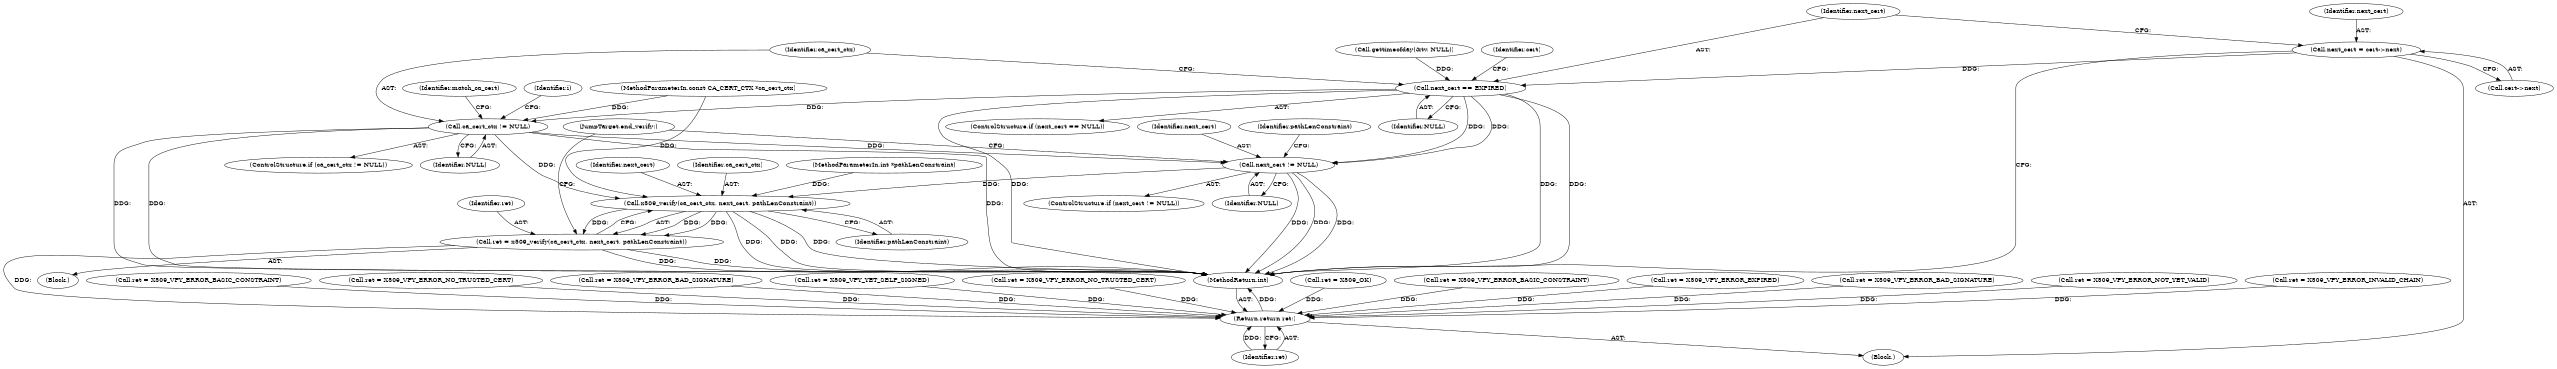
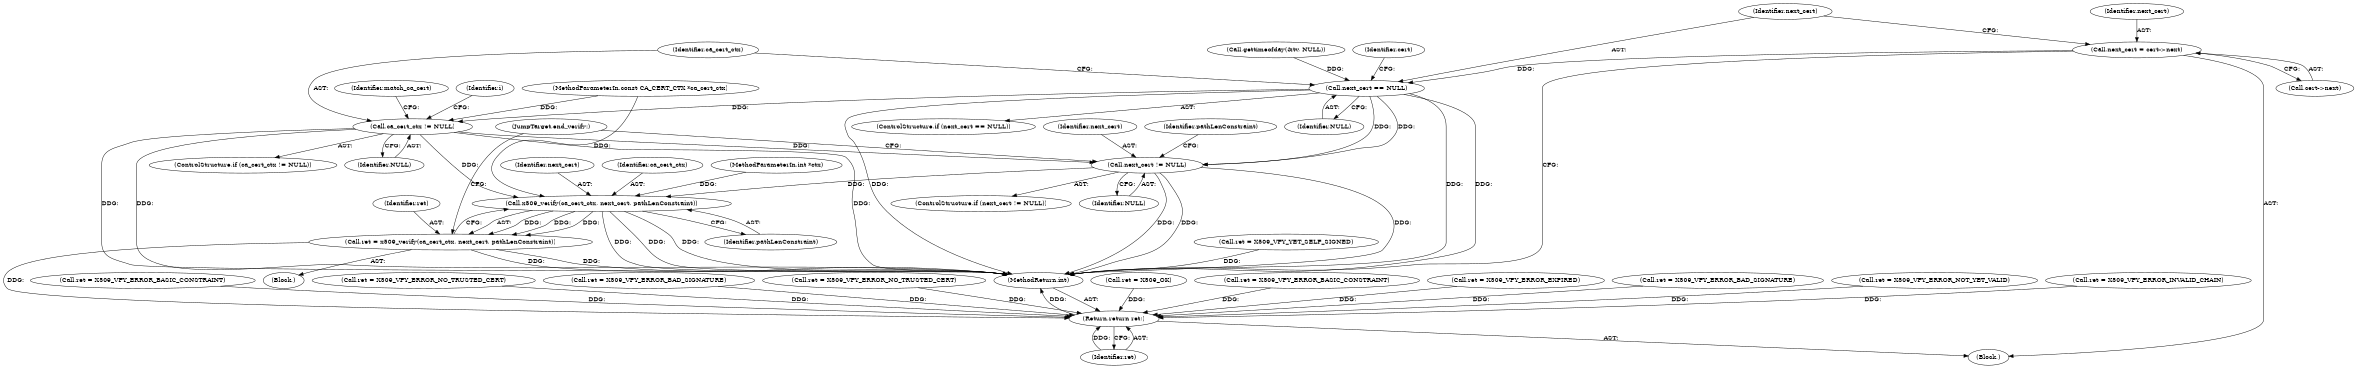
(1461, 88) -> (1367, 88)
(884, 165) -> (777, 165)
(1072, 300) -> (1186, 265)
